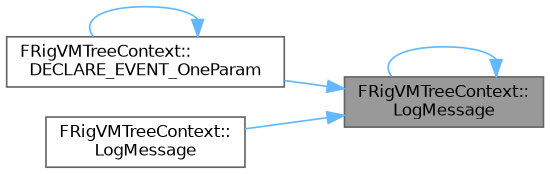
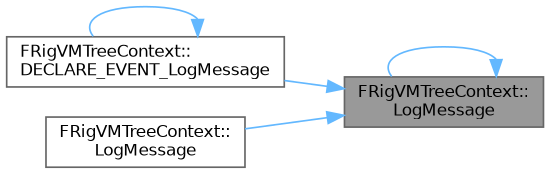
(145, 62) -> (145, 62)
